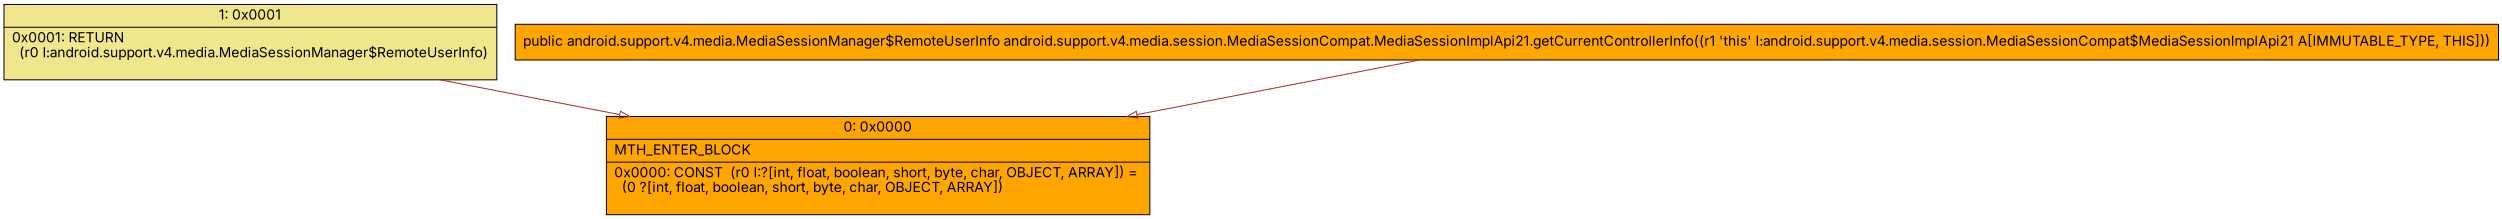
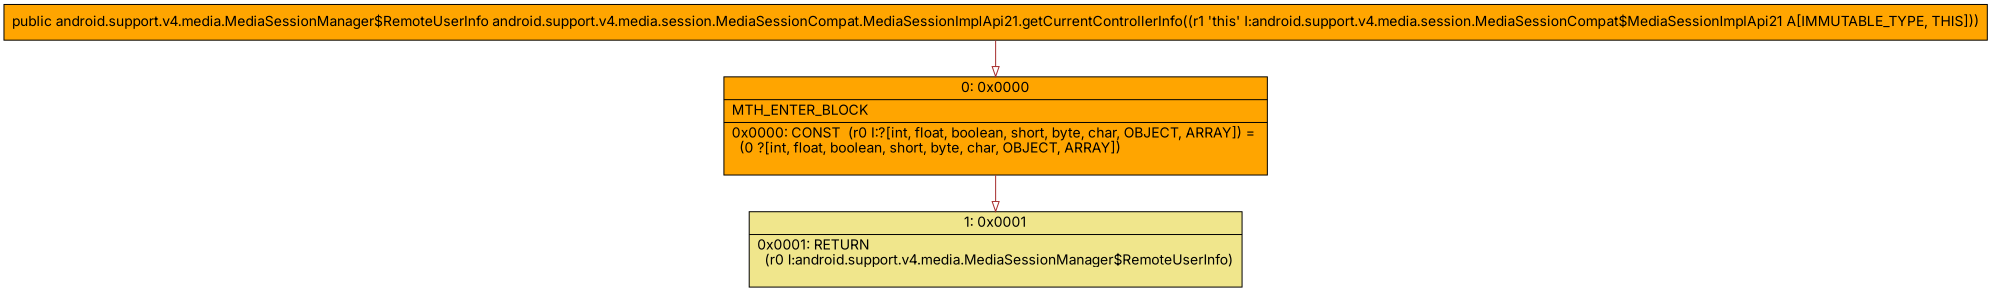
(530, 97) -> (996, 188)
